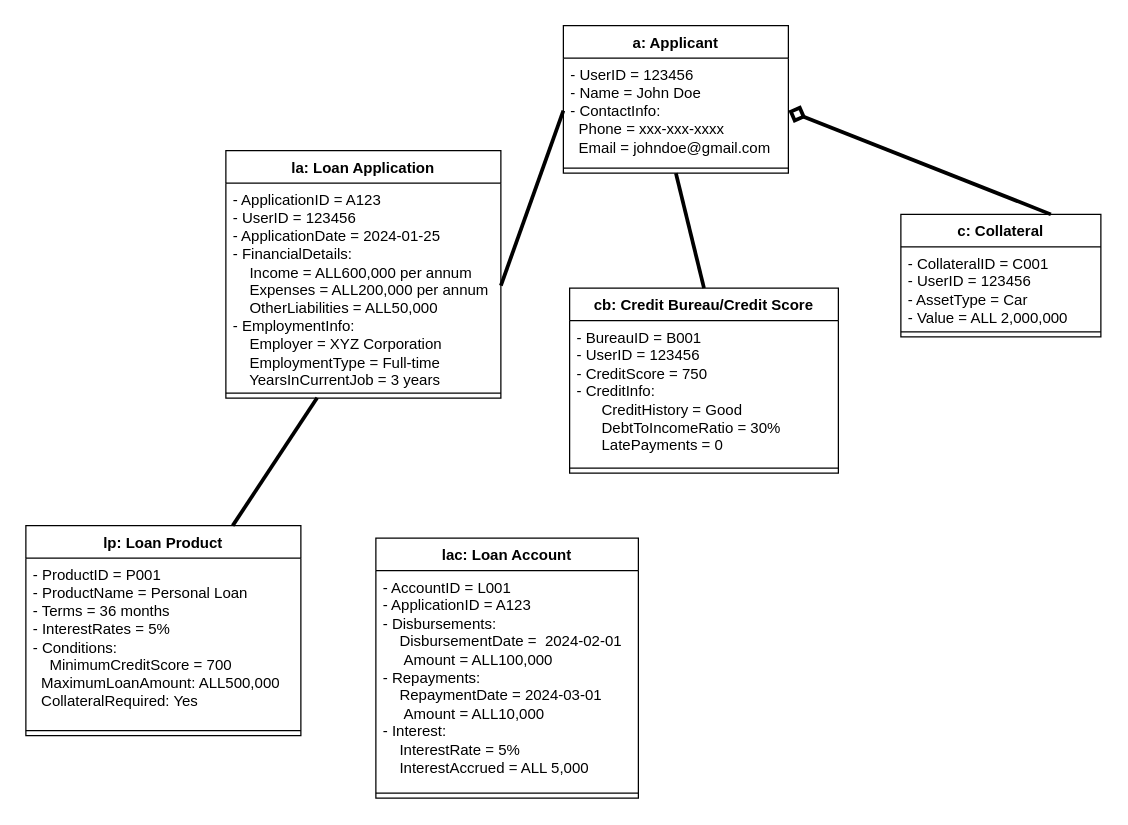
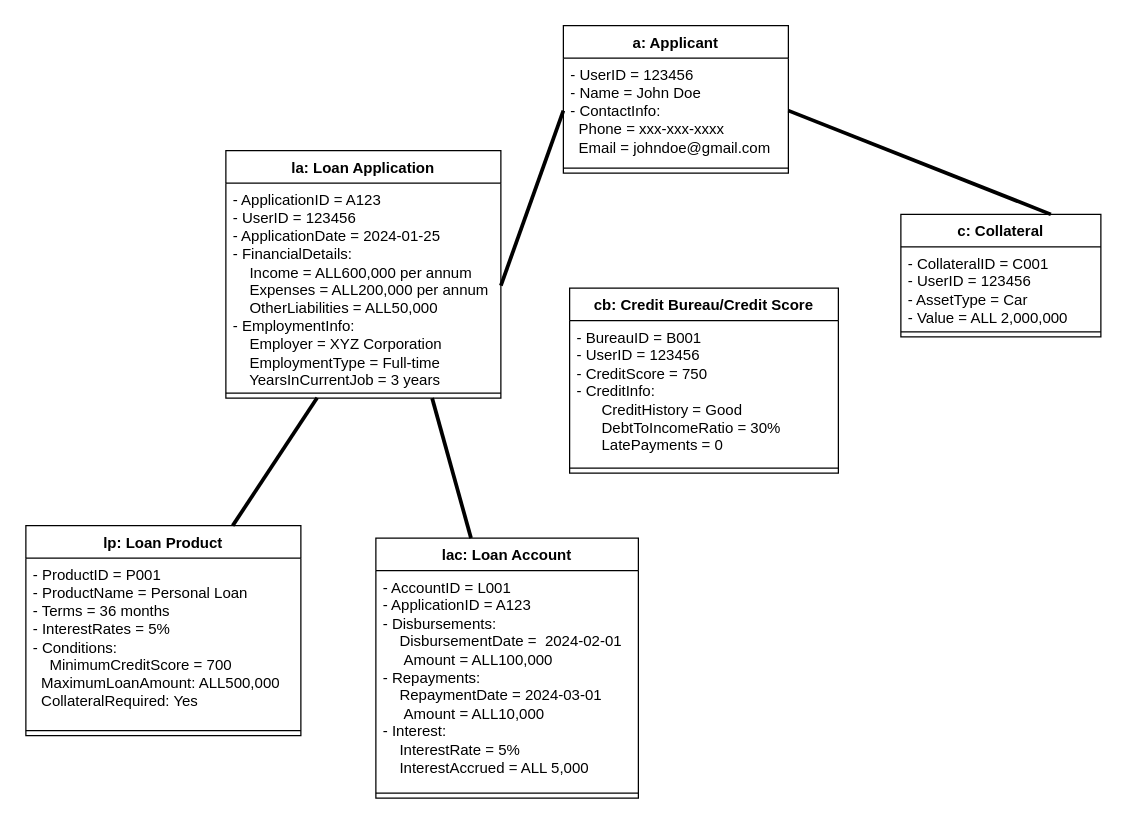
(804, 117) -> (797, 114)
(690, 233) -> none
none -> (452, 470)
